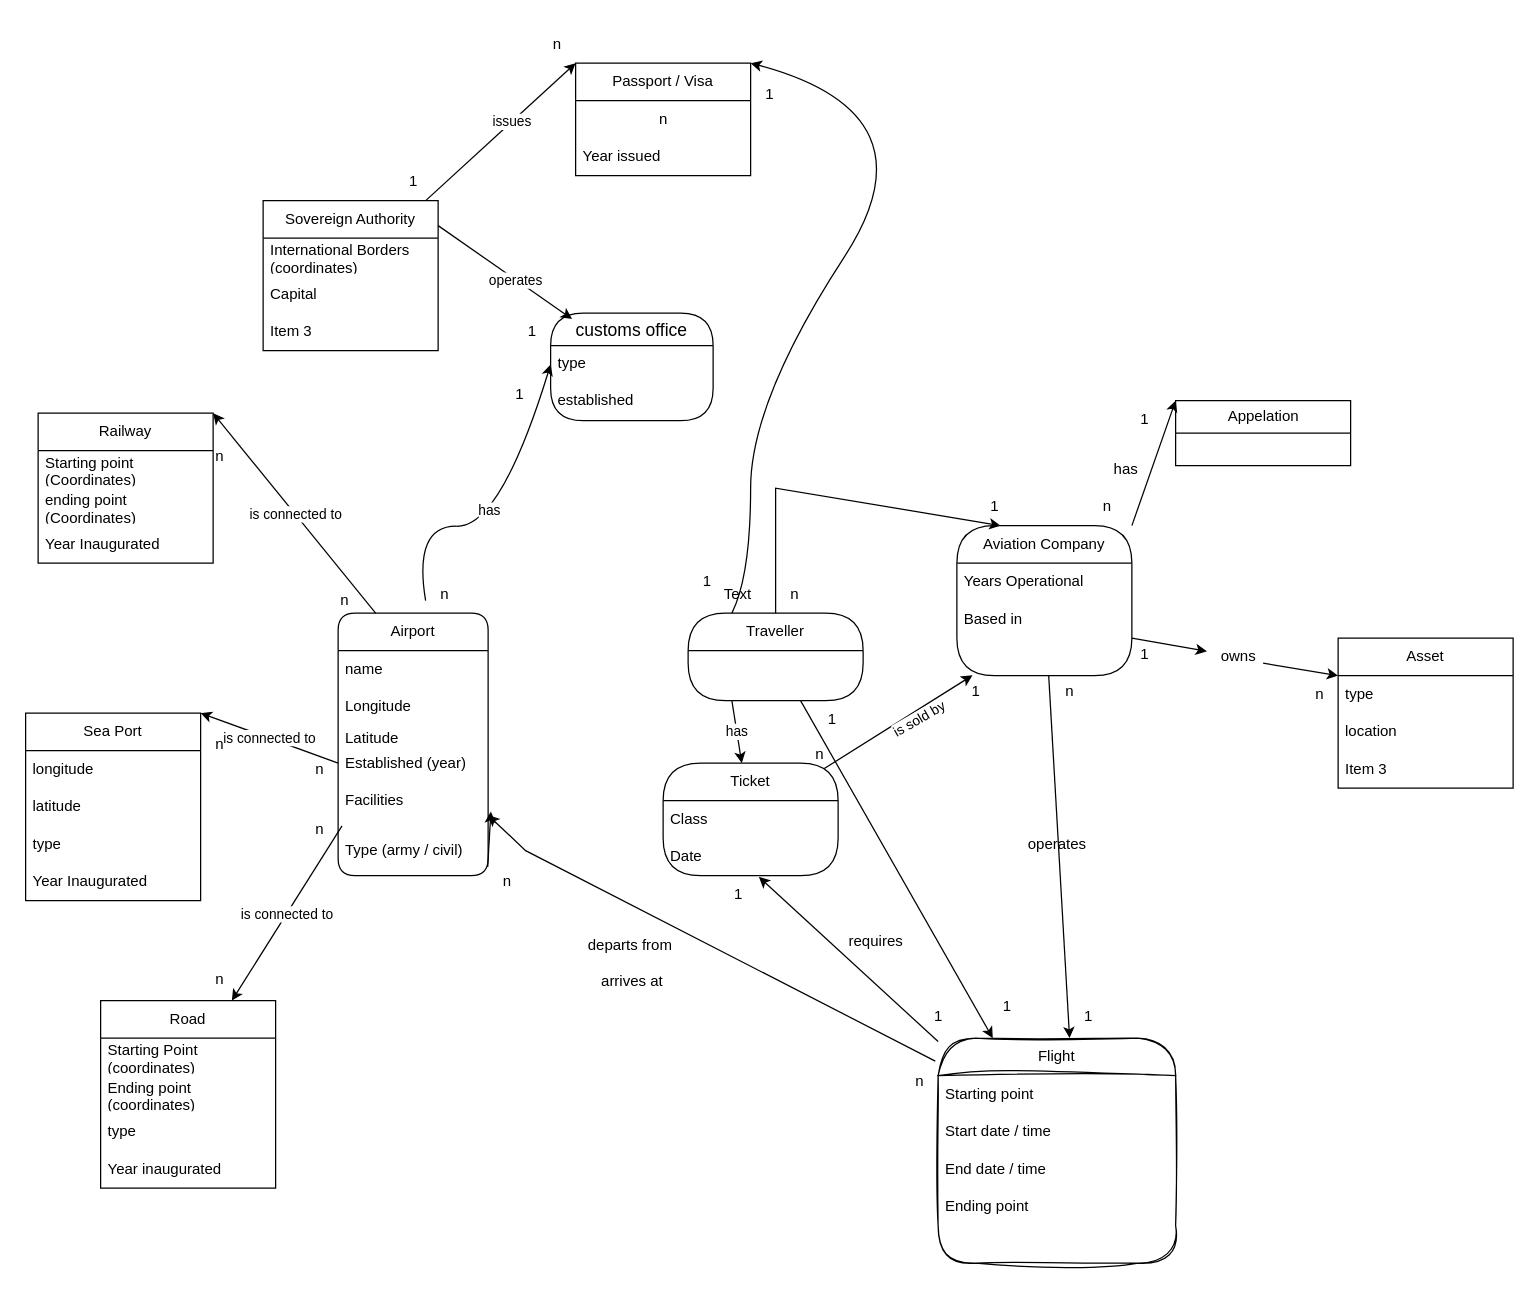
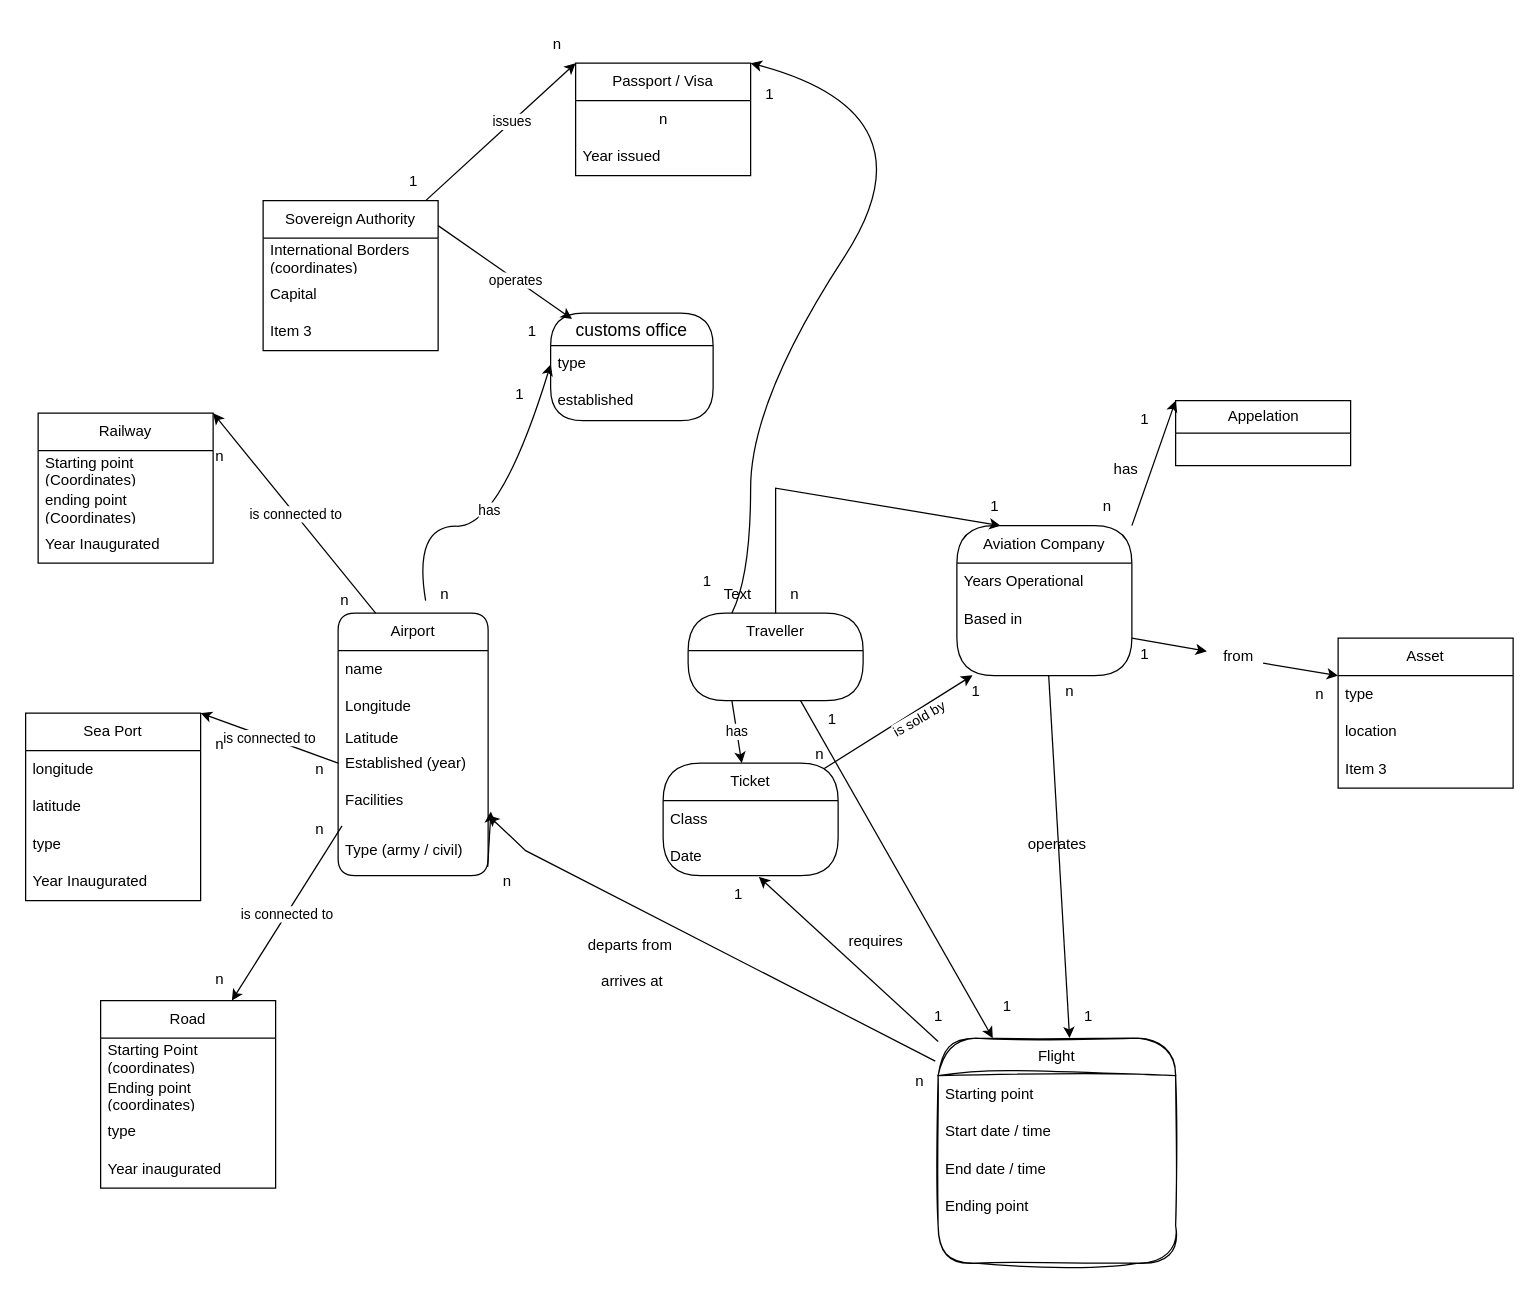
(1239, 657) -> (1239, 657)
